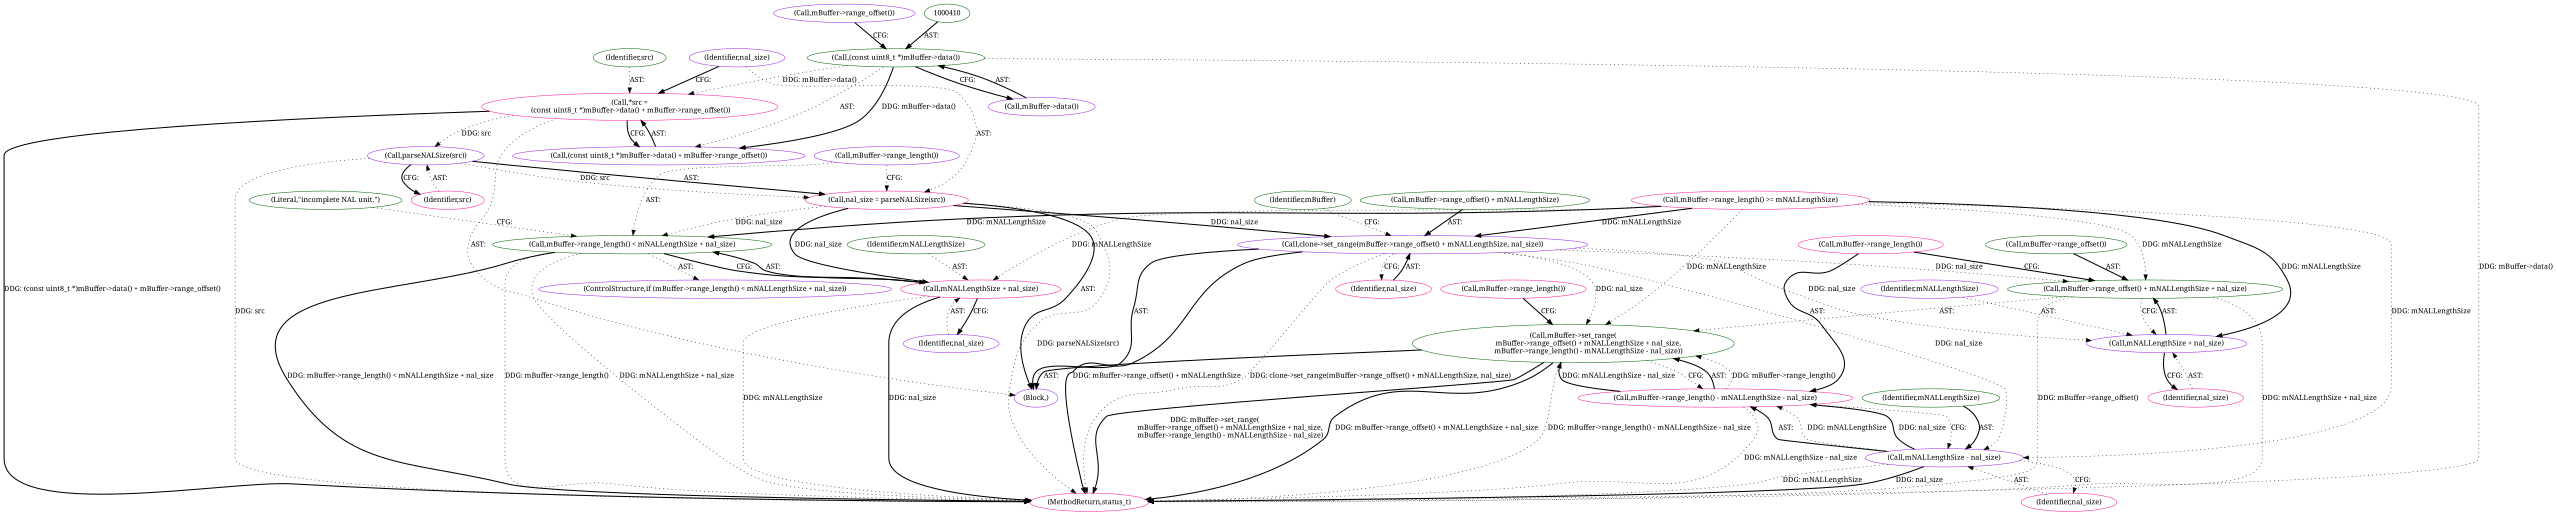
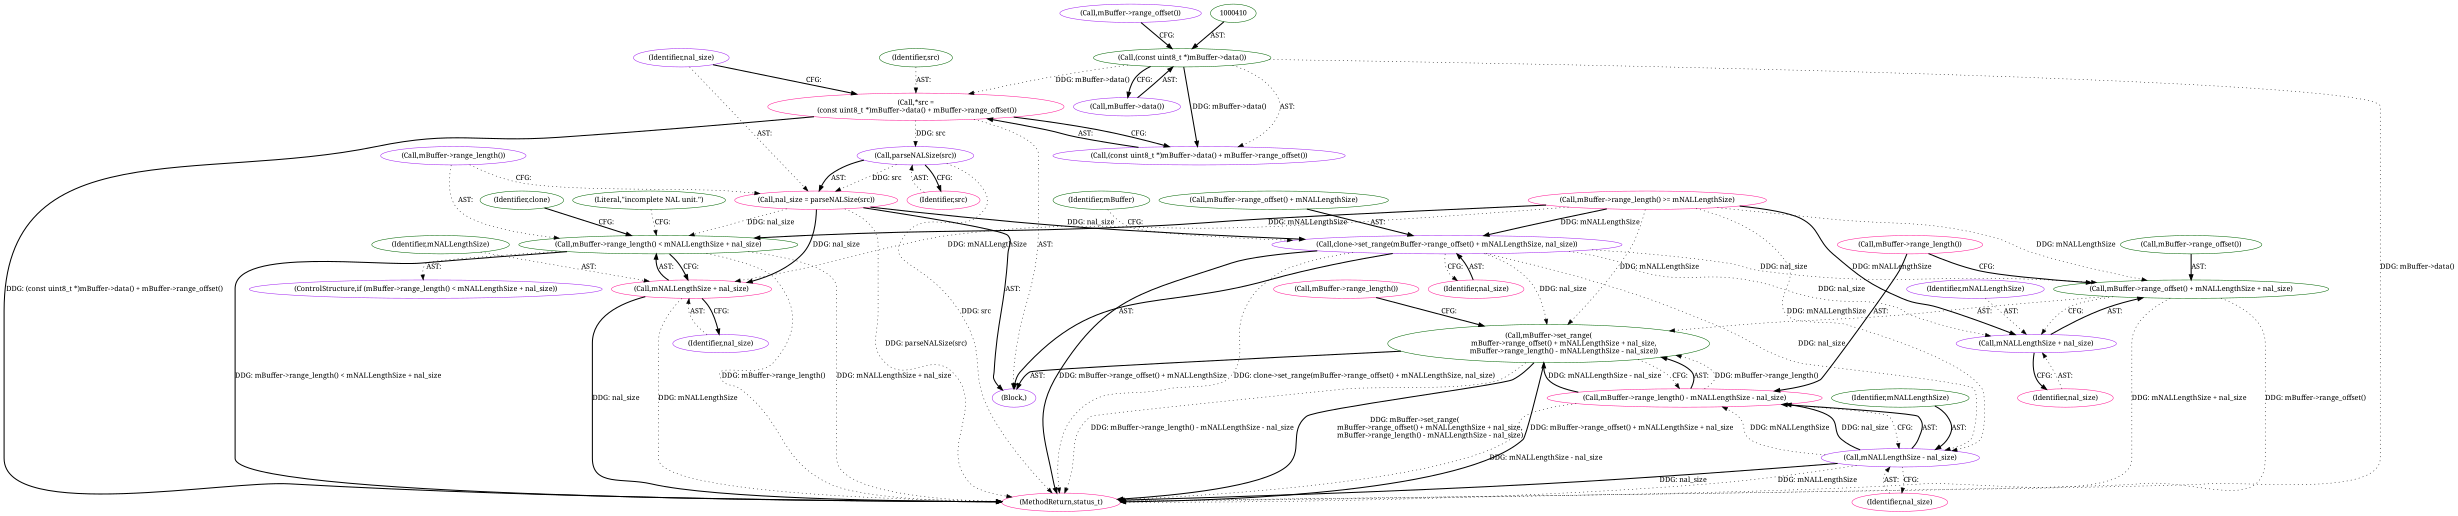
none -> (522, 200)
